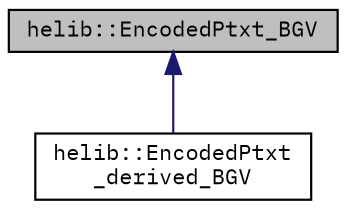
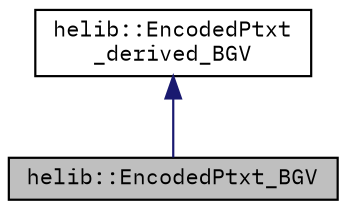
(173, 104) -> (173, 128)
